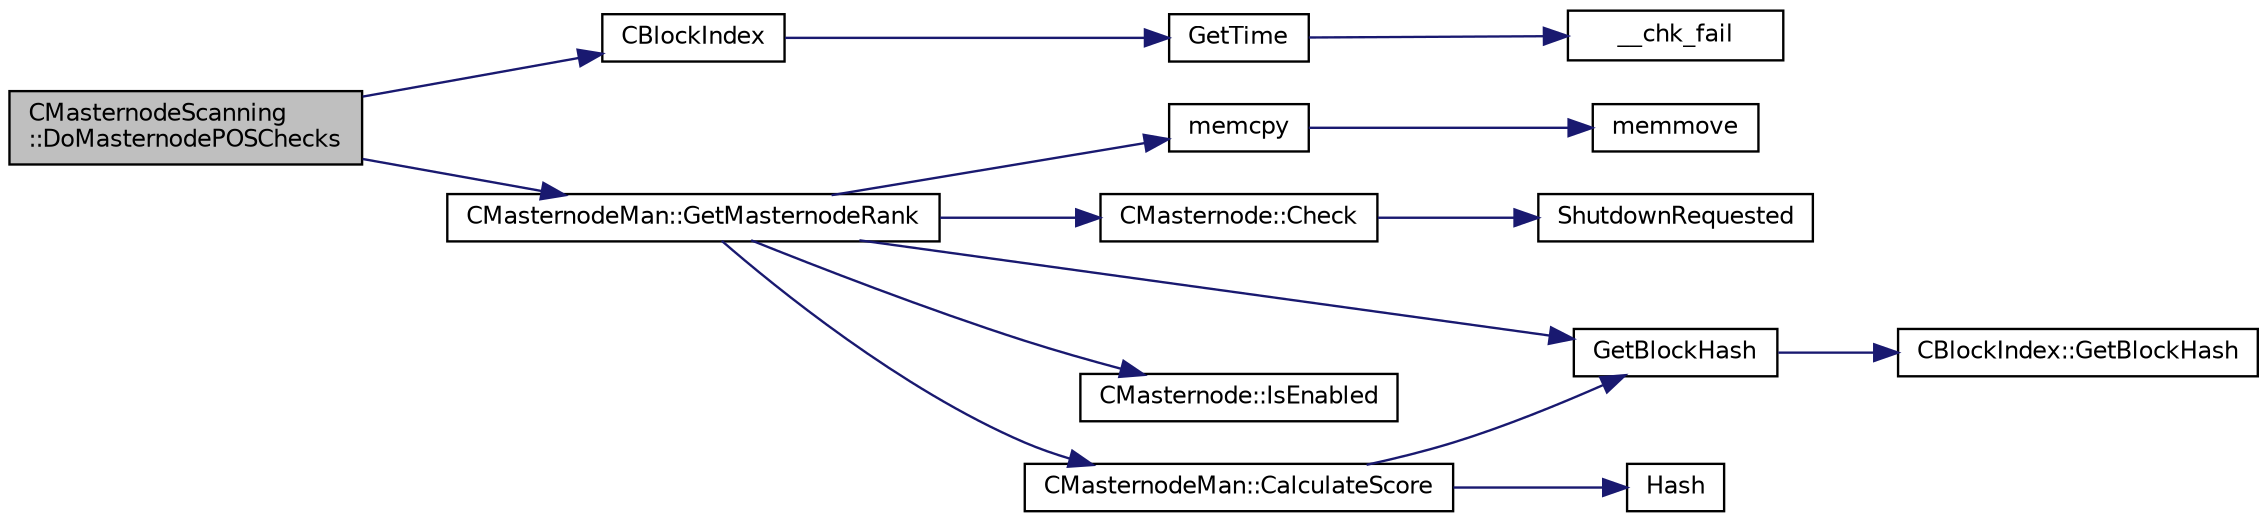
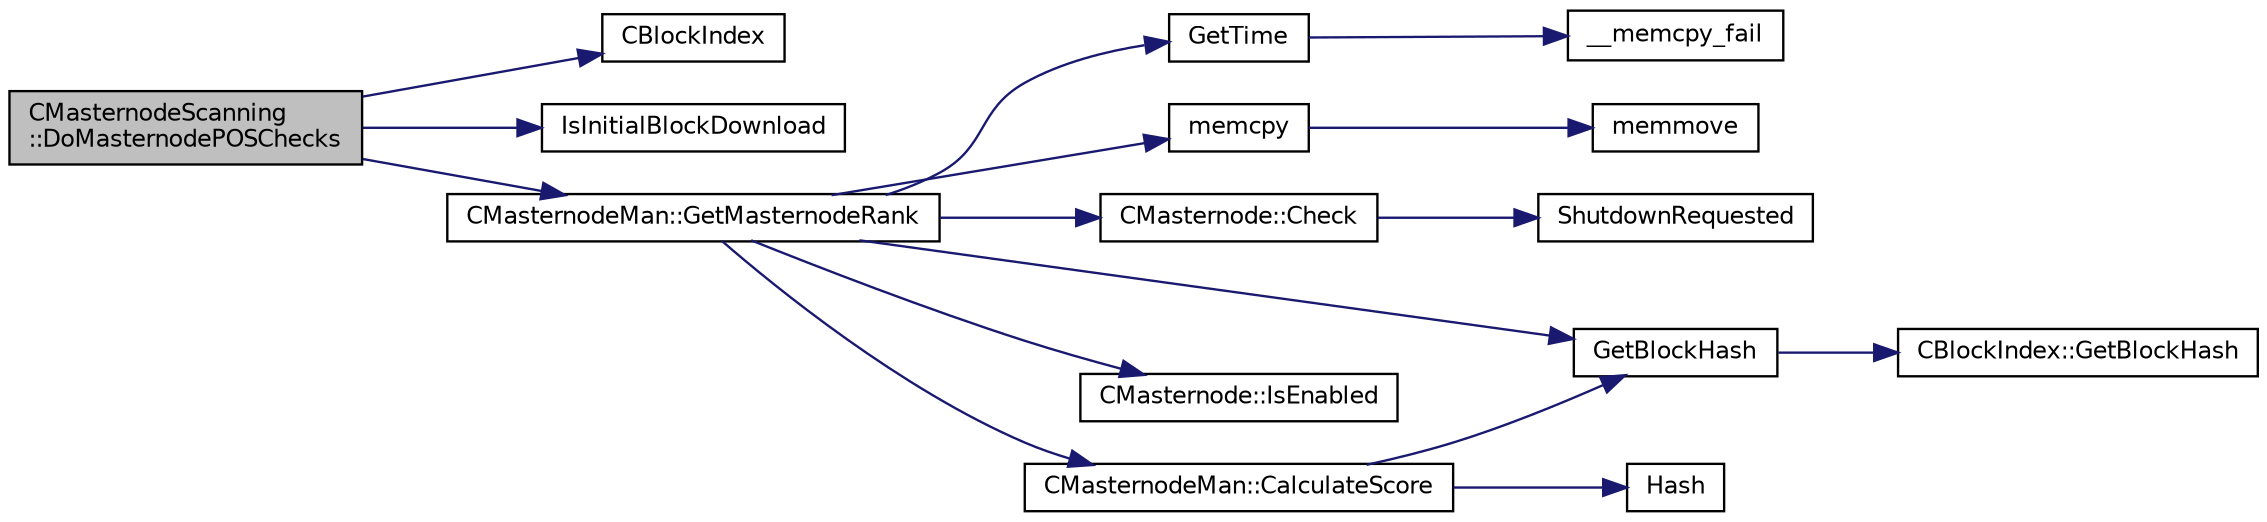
(1676, 36) -> (1676, 36)
(965, 38) -> (1002, 101)
none -> (693, 128)
